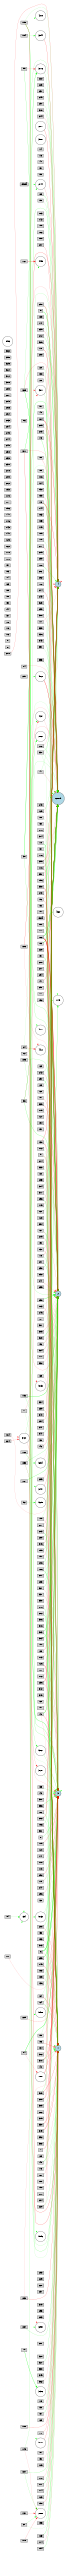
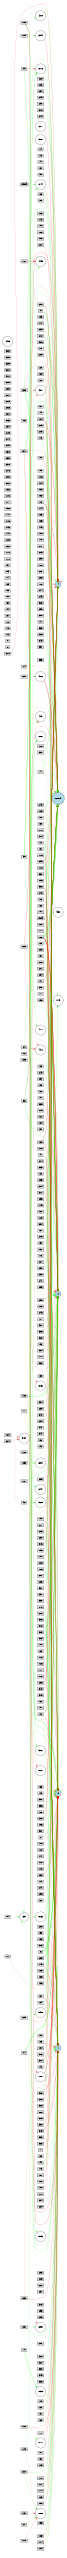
(55, 361) -> (55, 361)
